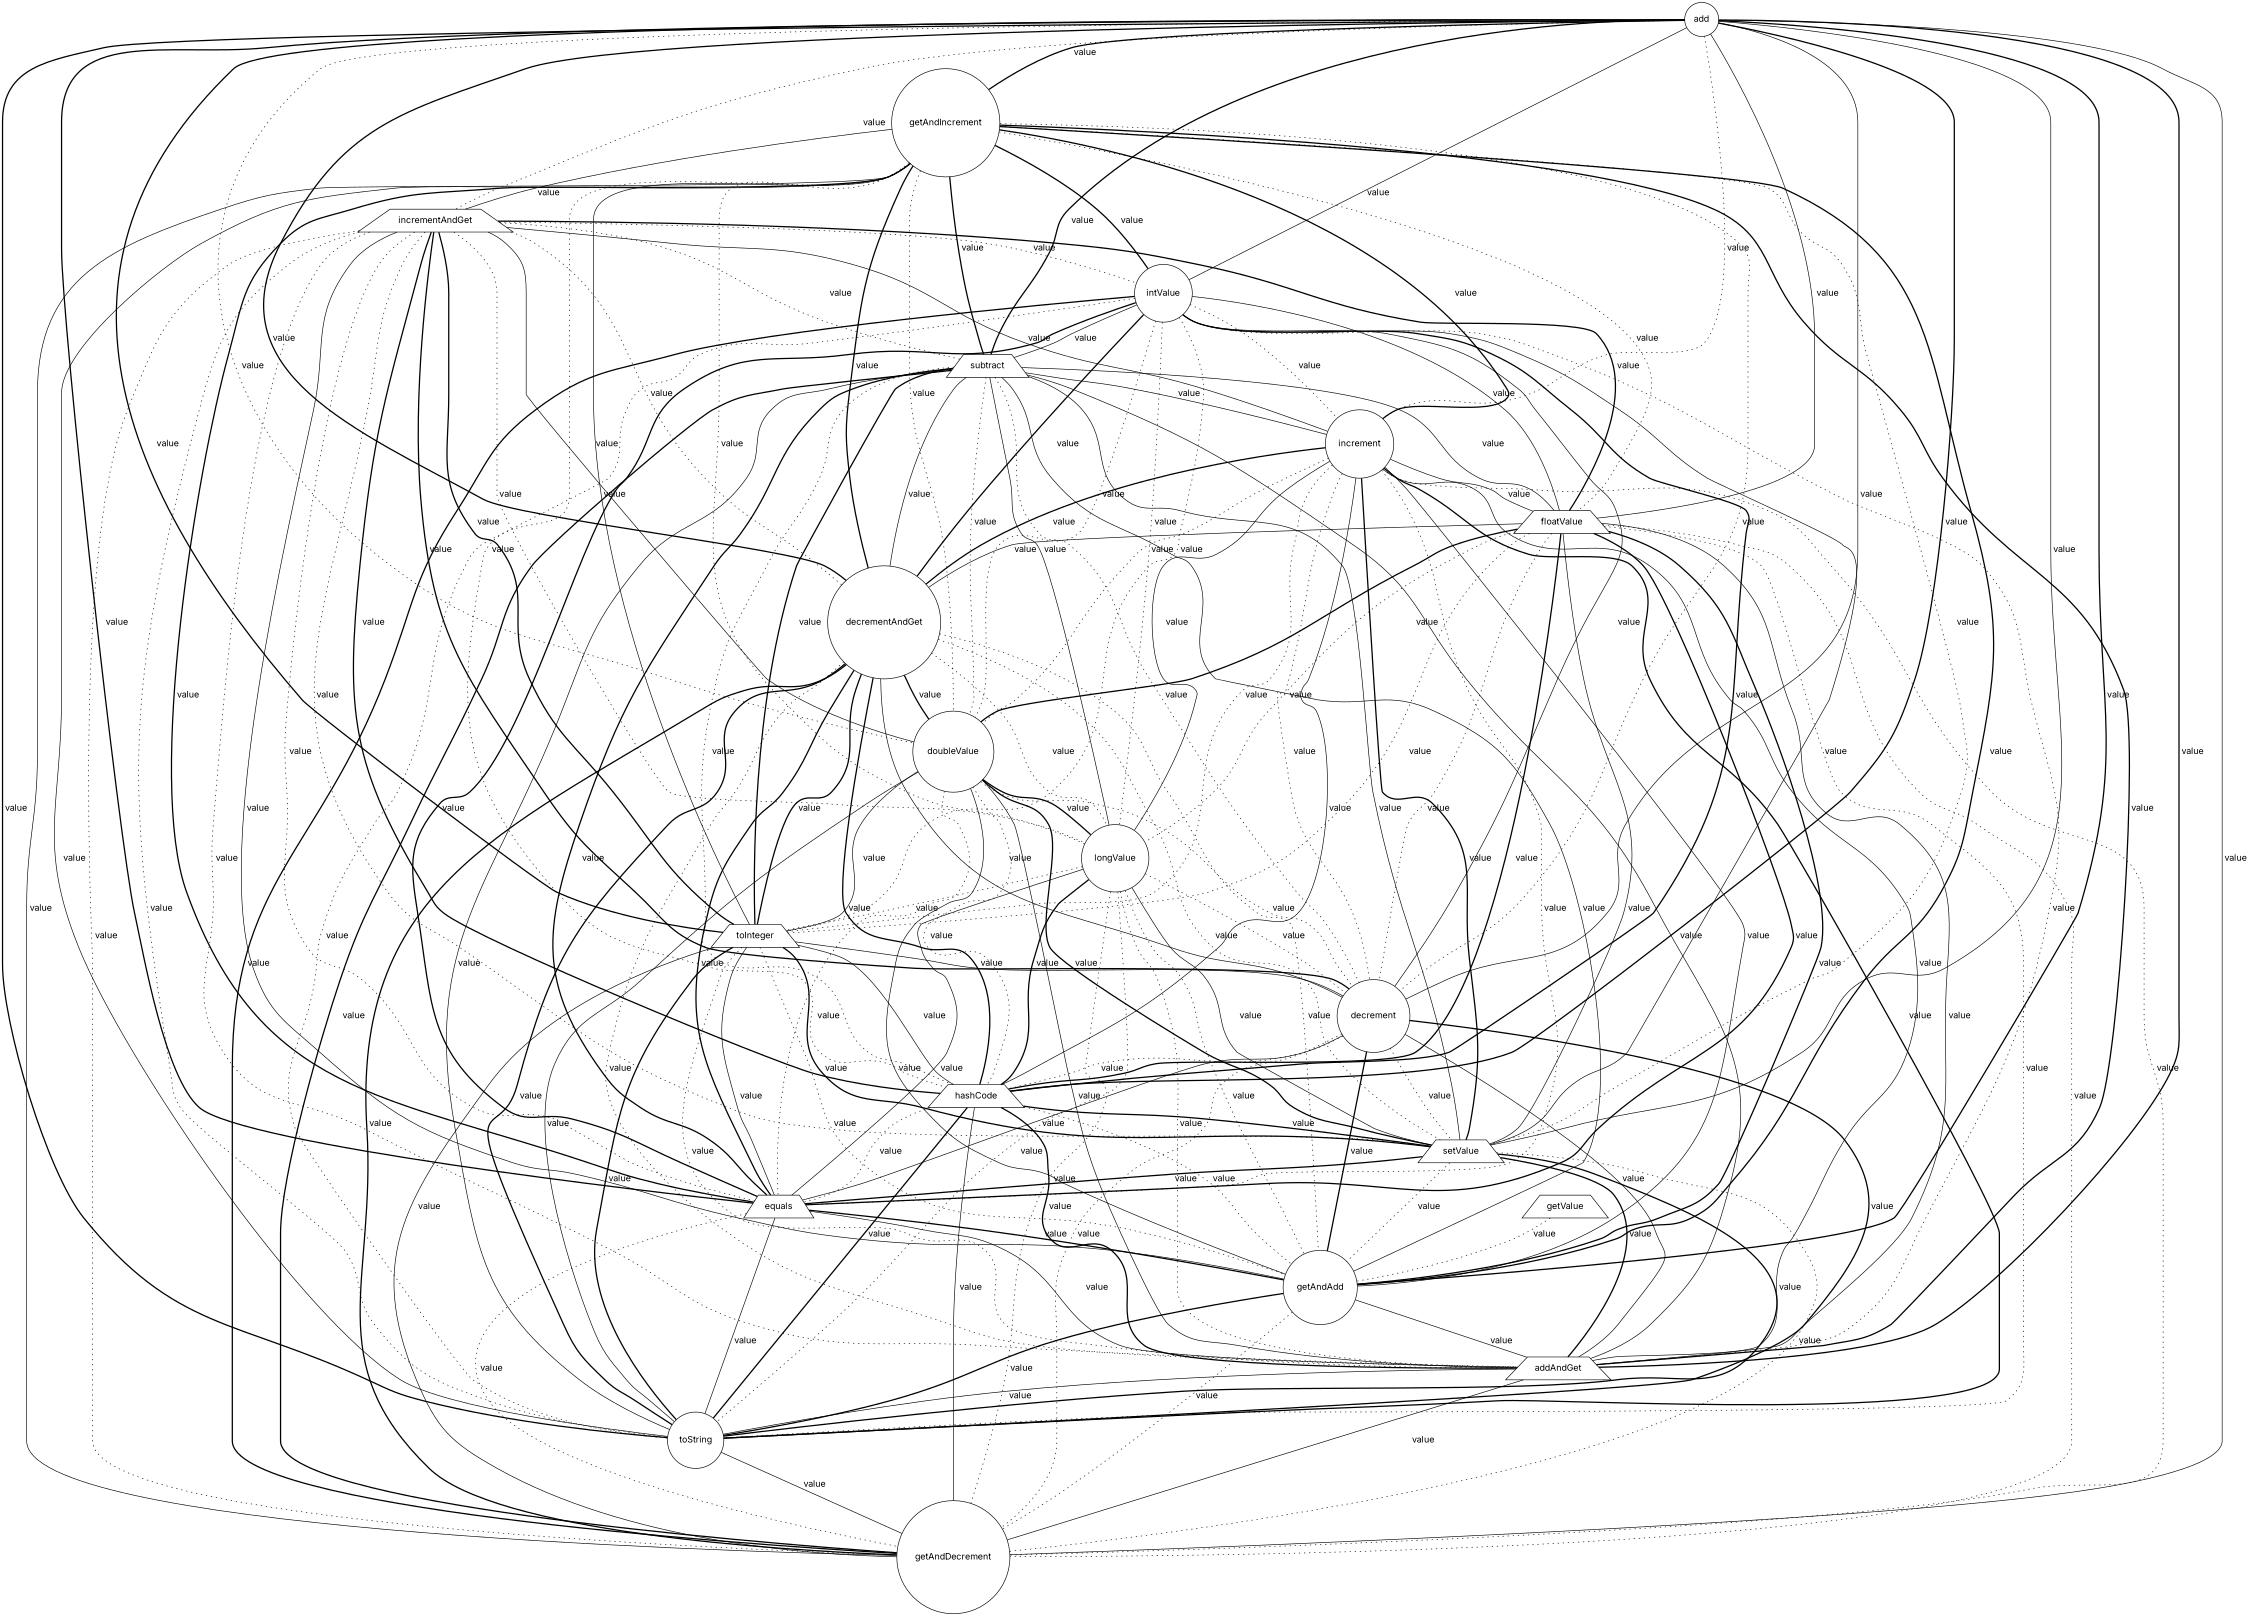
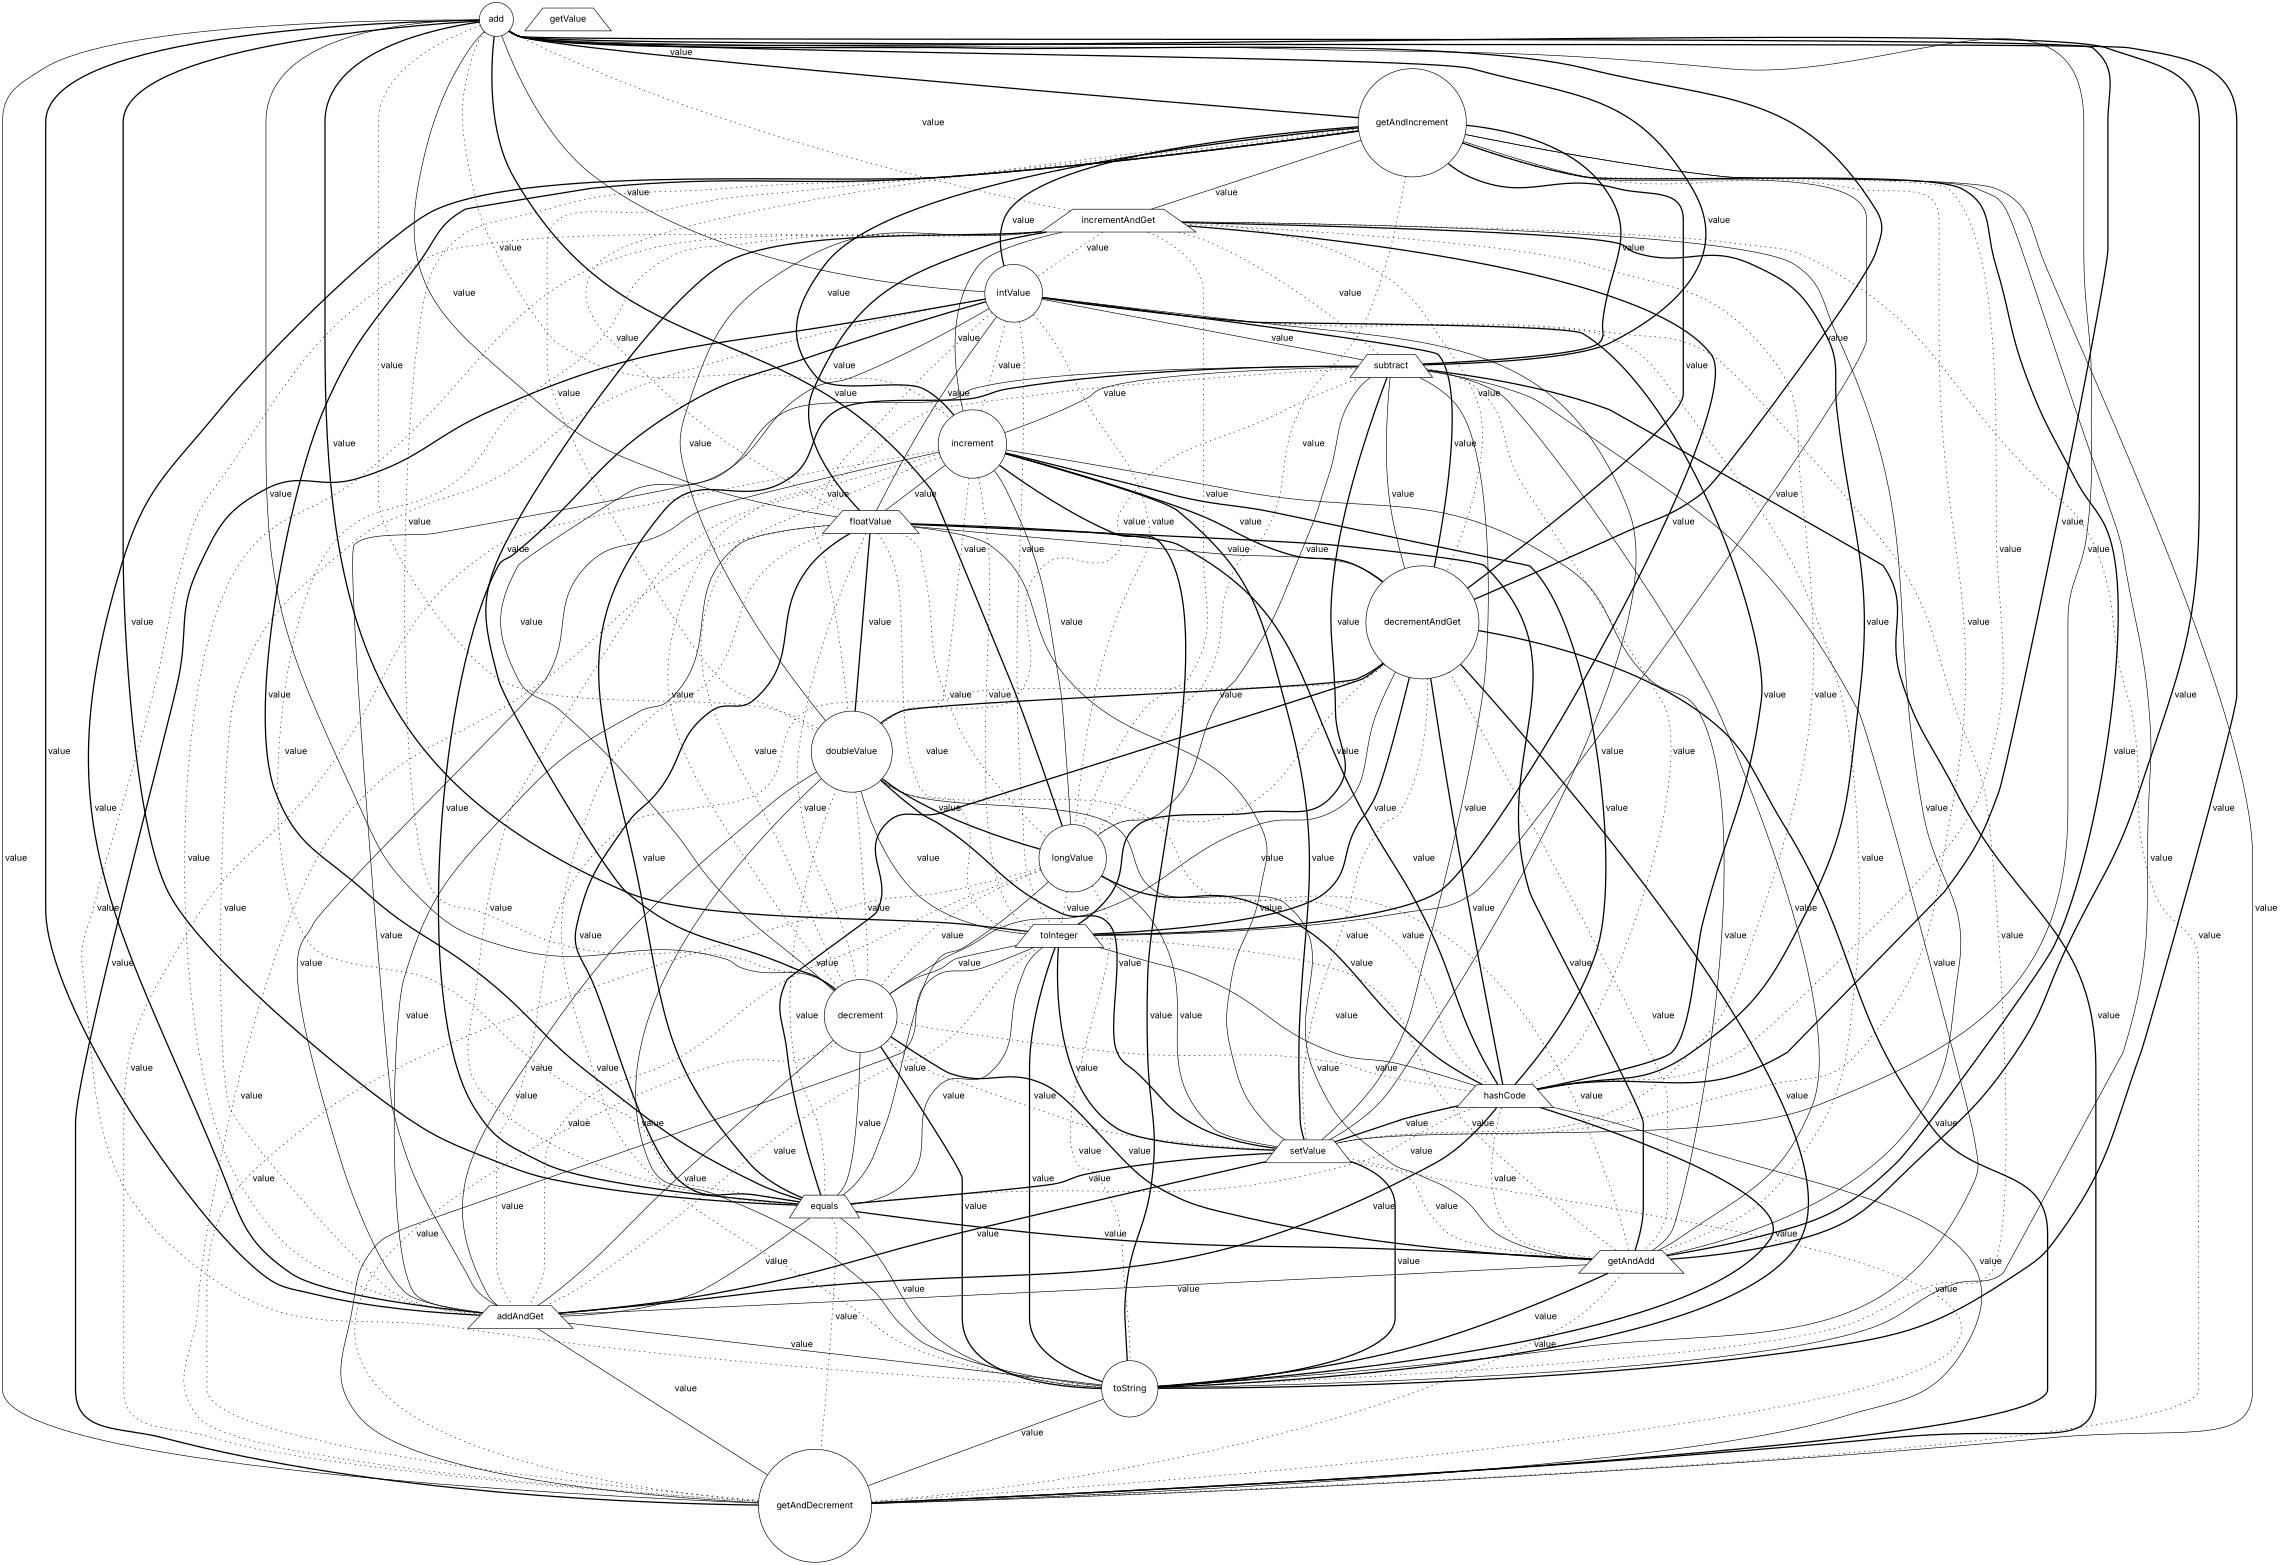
none -> (767, 363)
(1293, 387) -> none
(1319, 865) -> (1514, 562)
(1457, 1258) -> (1773, 530)
(1320, 1287) -> (1631, 1262)
